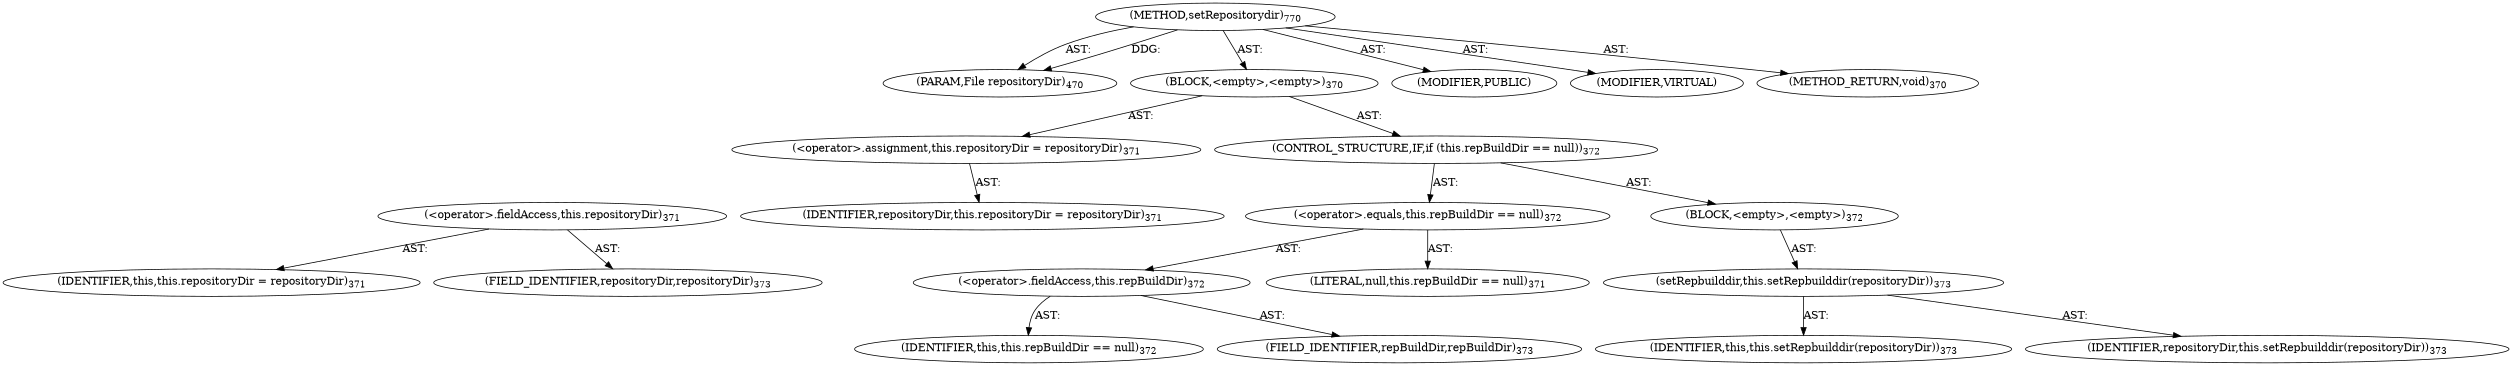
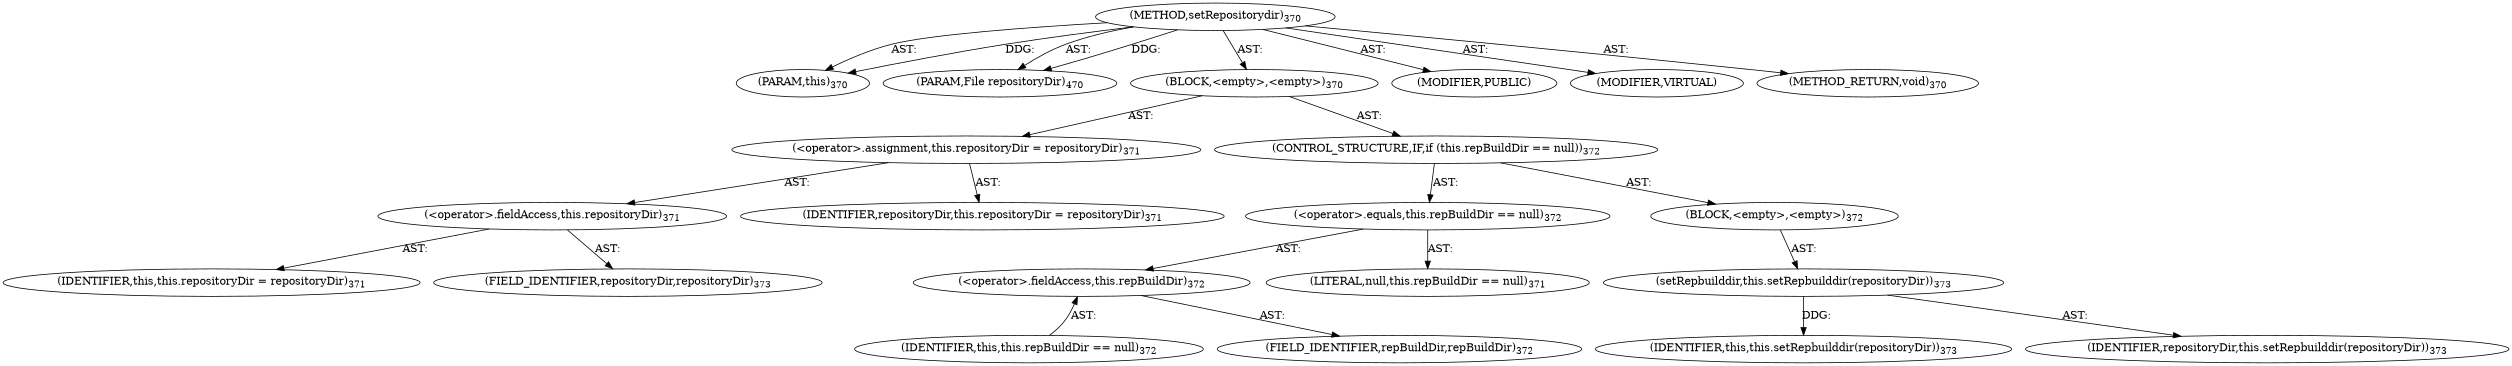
(1293, 16) -> (1293, 16)
none -> (803, 83)
none -> (762, 183)
(1036, 309) -> (1064, 321)
(1818, 316) -> (1818, 316)
(1525, 348) -> (1525, 348)
